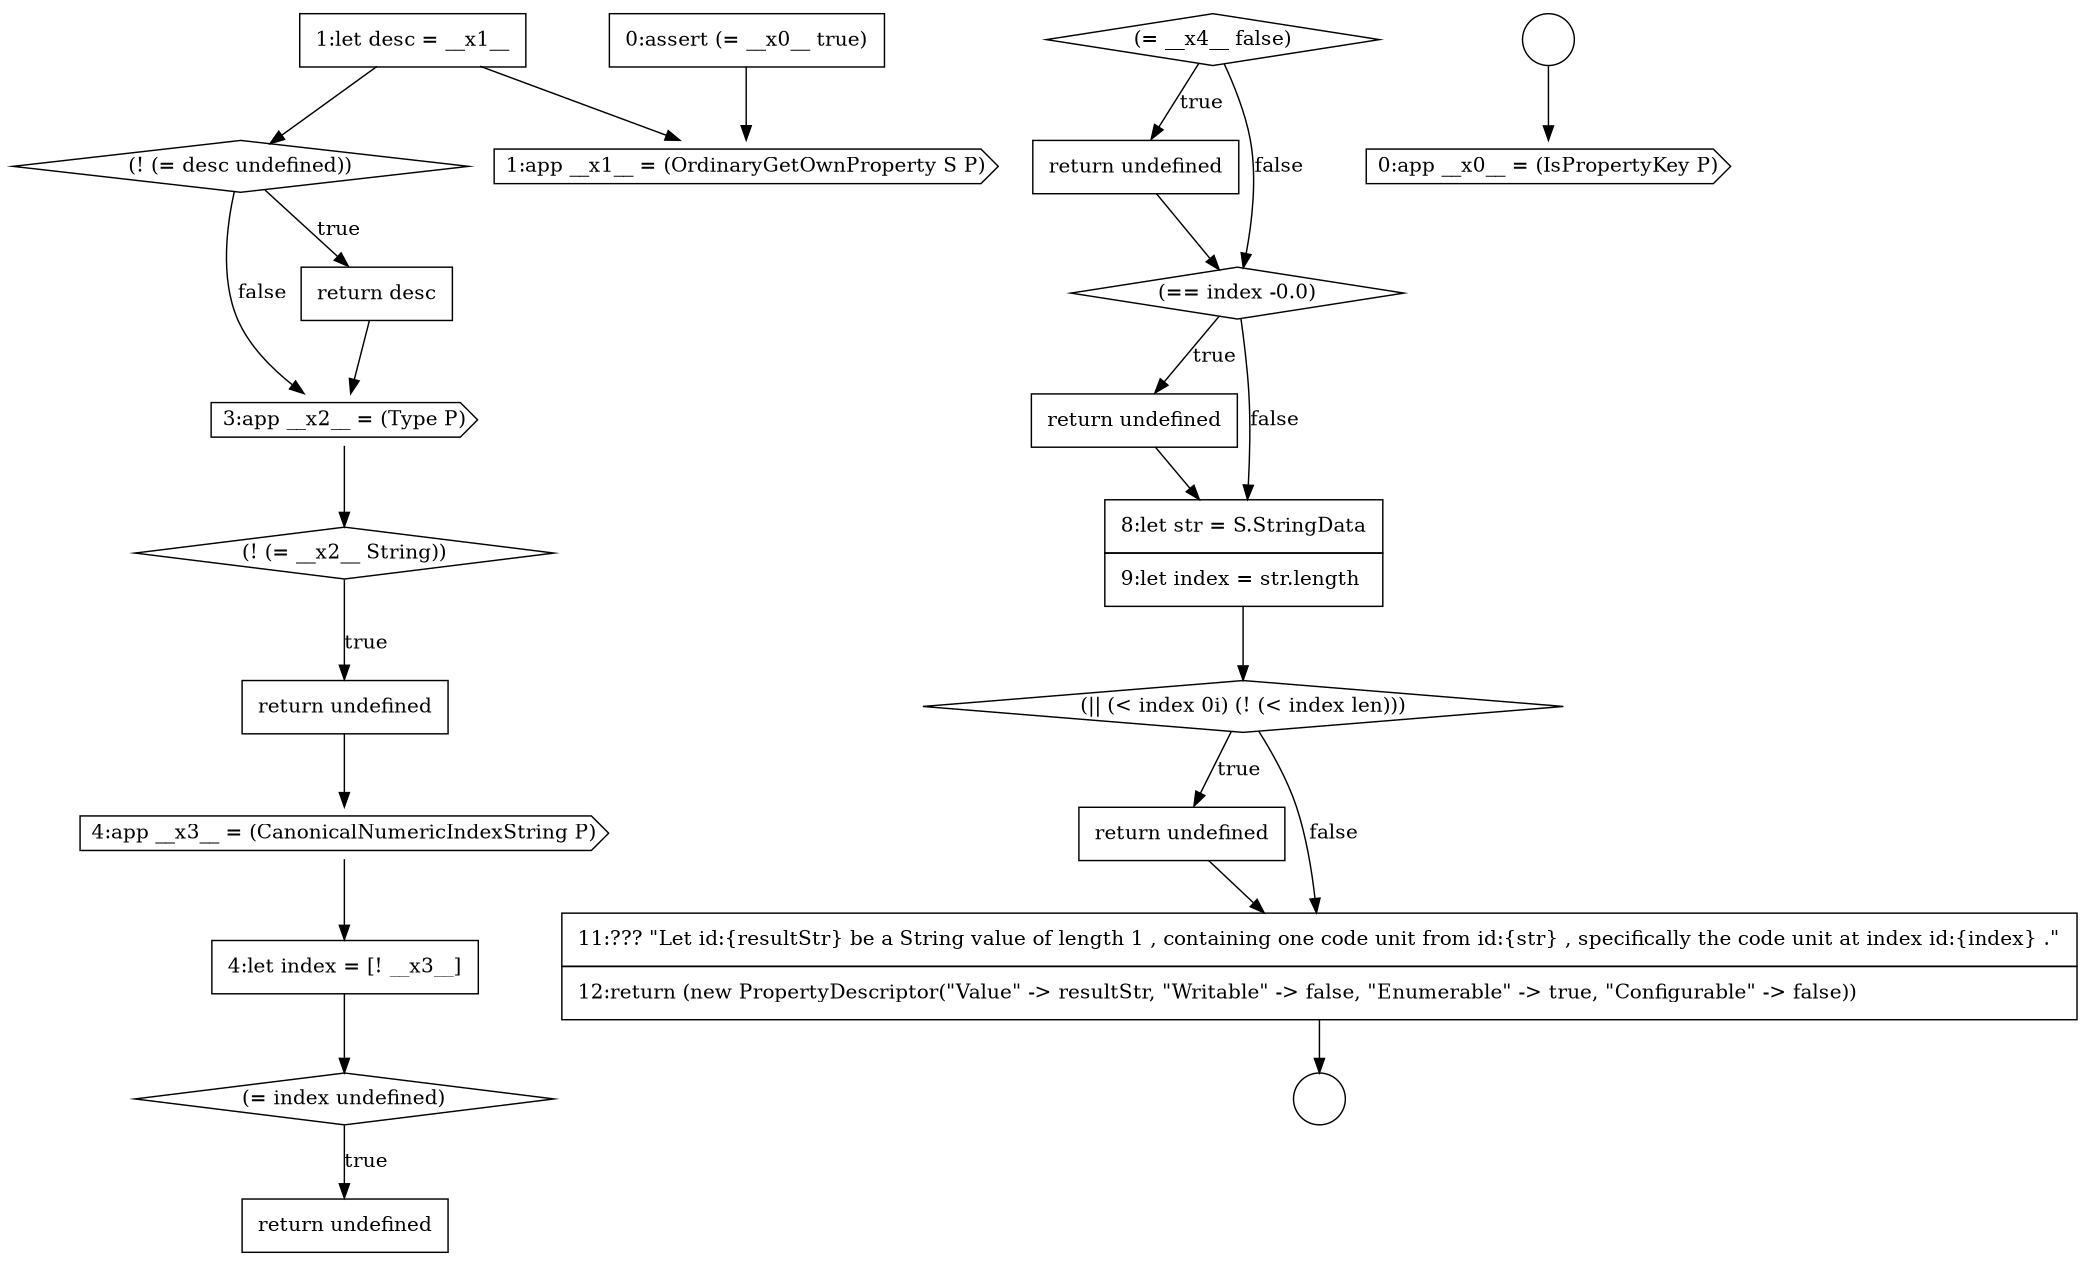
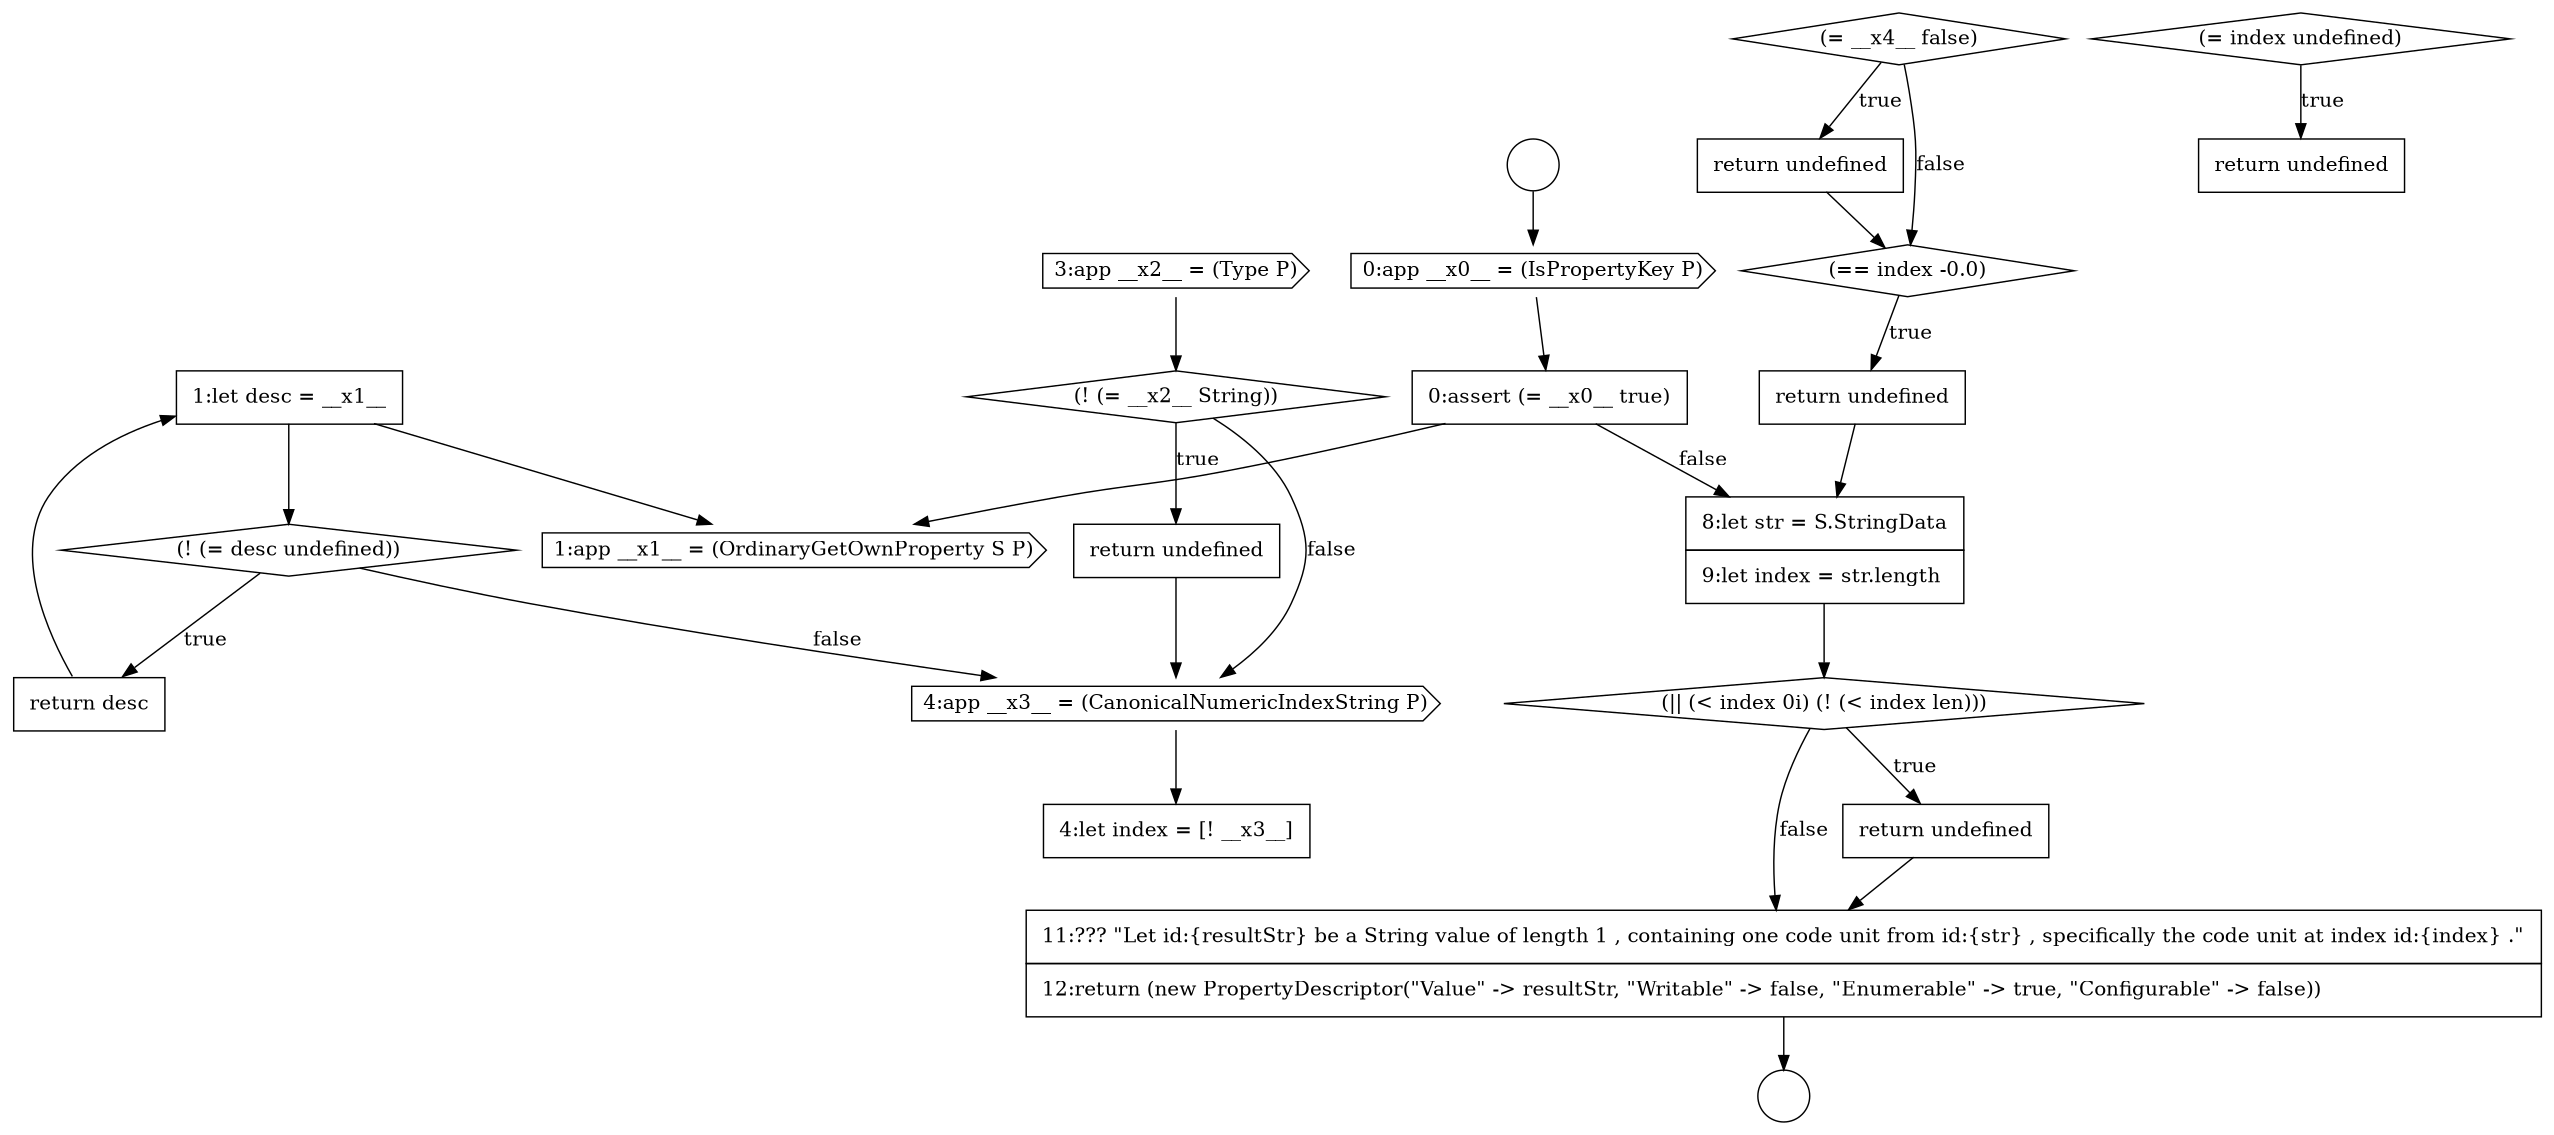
(231, 299) -> (669, 628)
none -> (1540, 326)
(362, 350) -> (37, 520)
(1249, 402) -> (1656, 457)
none -> (1305, 538)
(344, 1026) -> none
